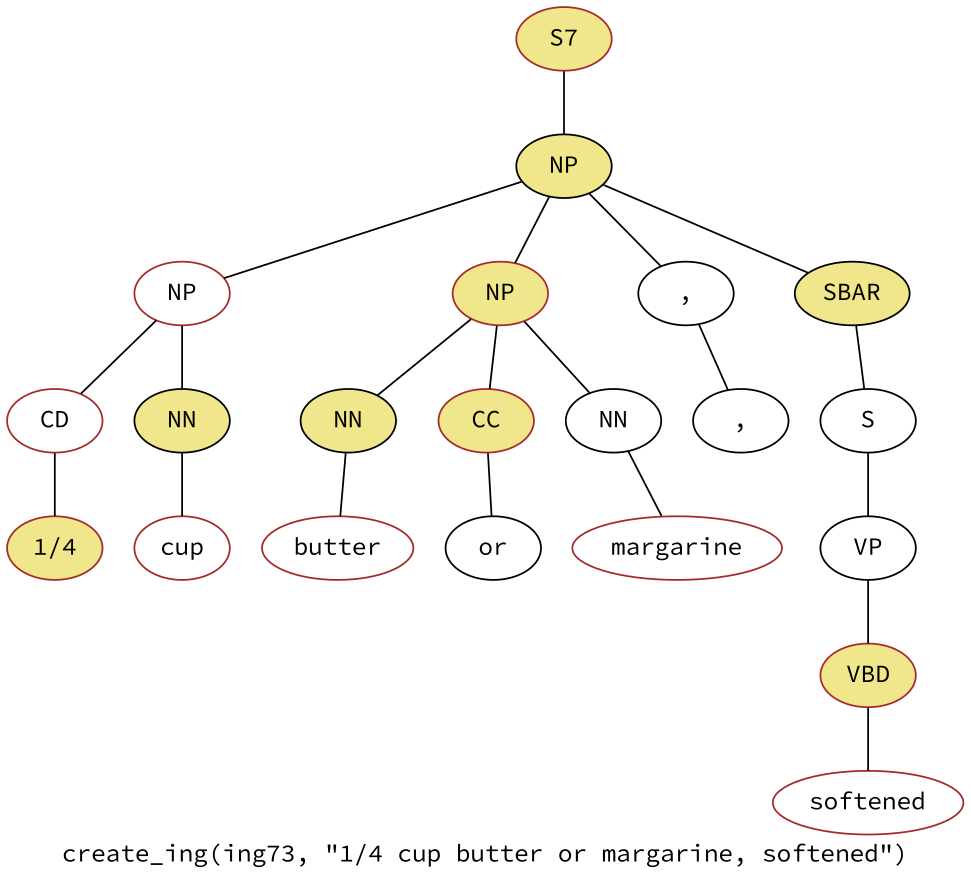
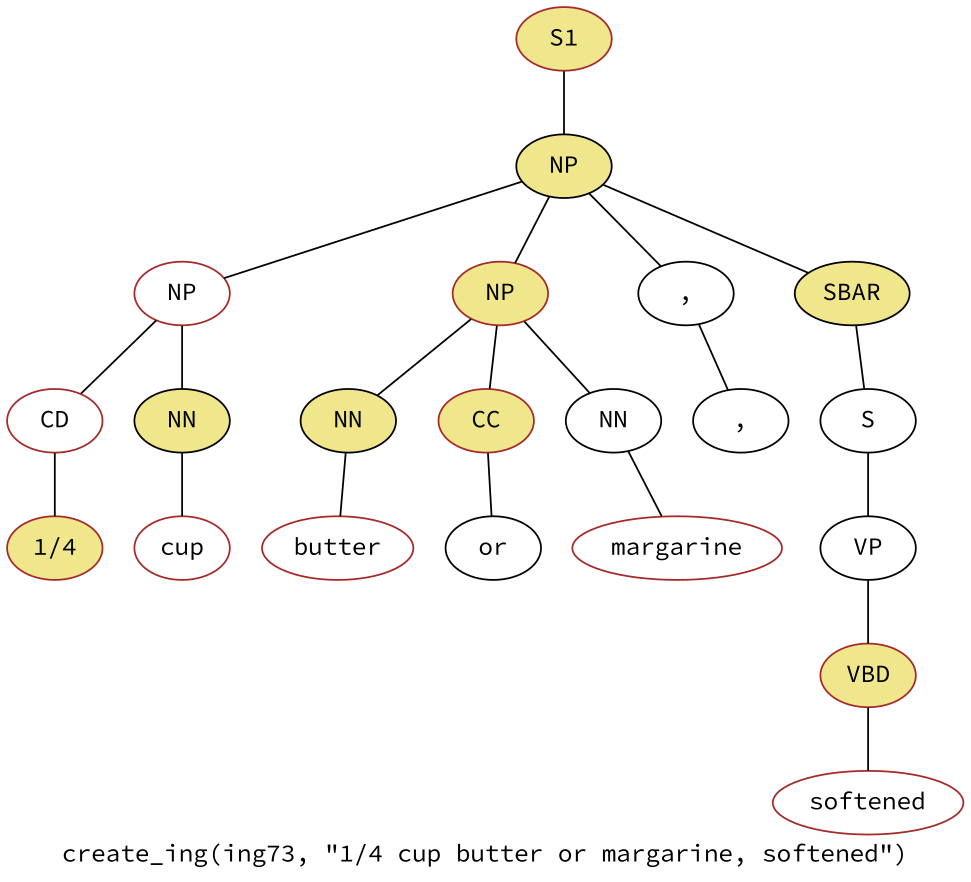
(564, 39) -> (564, 39)
